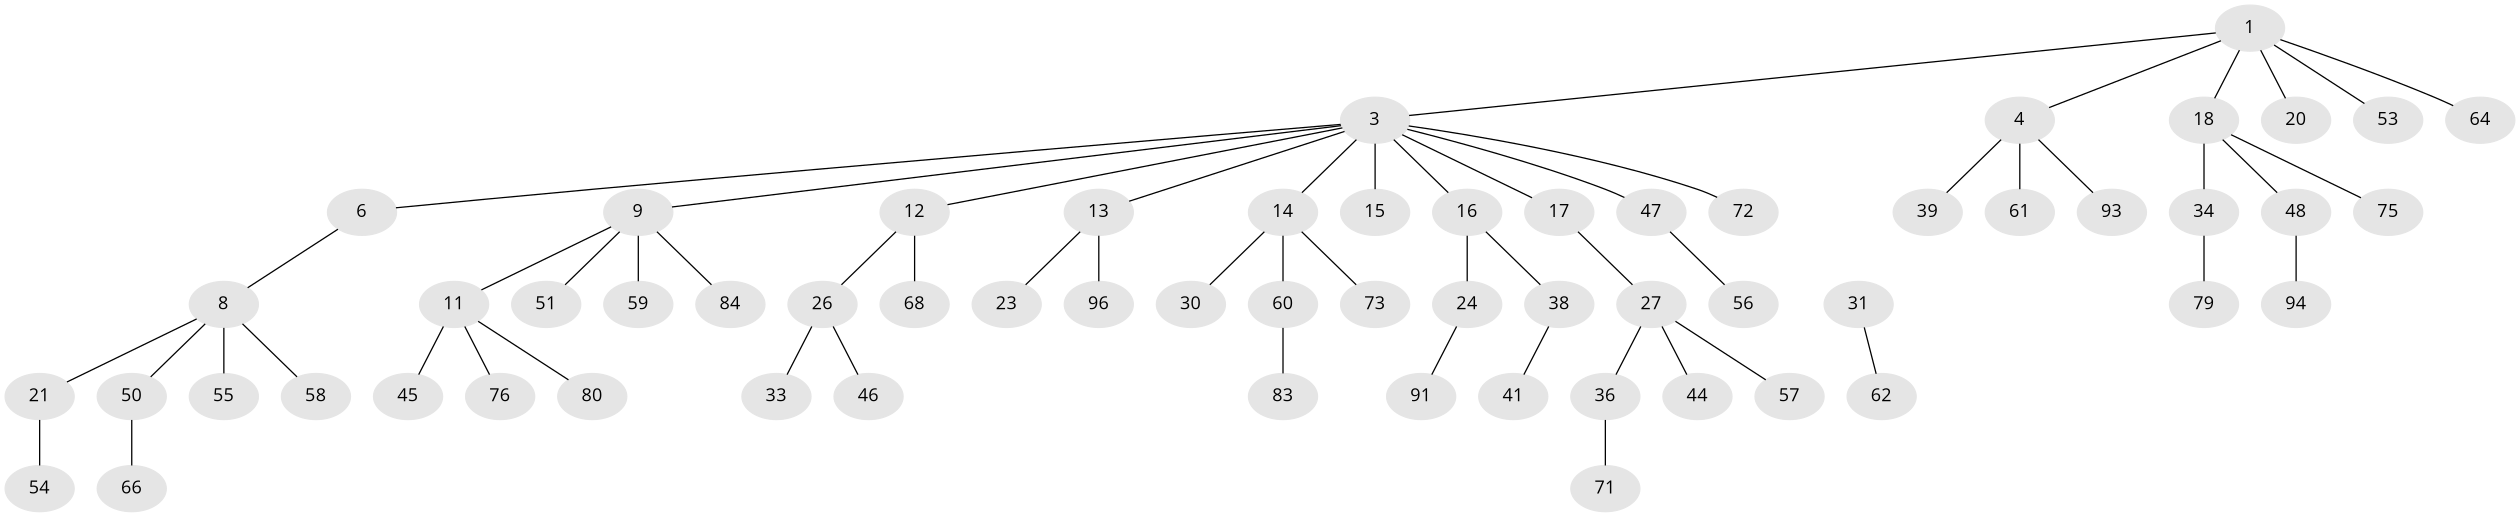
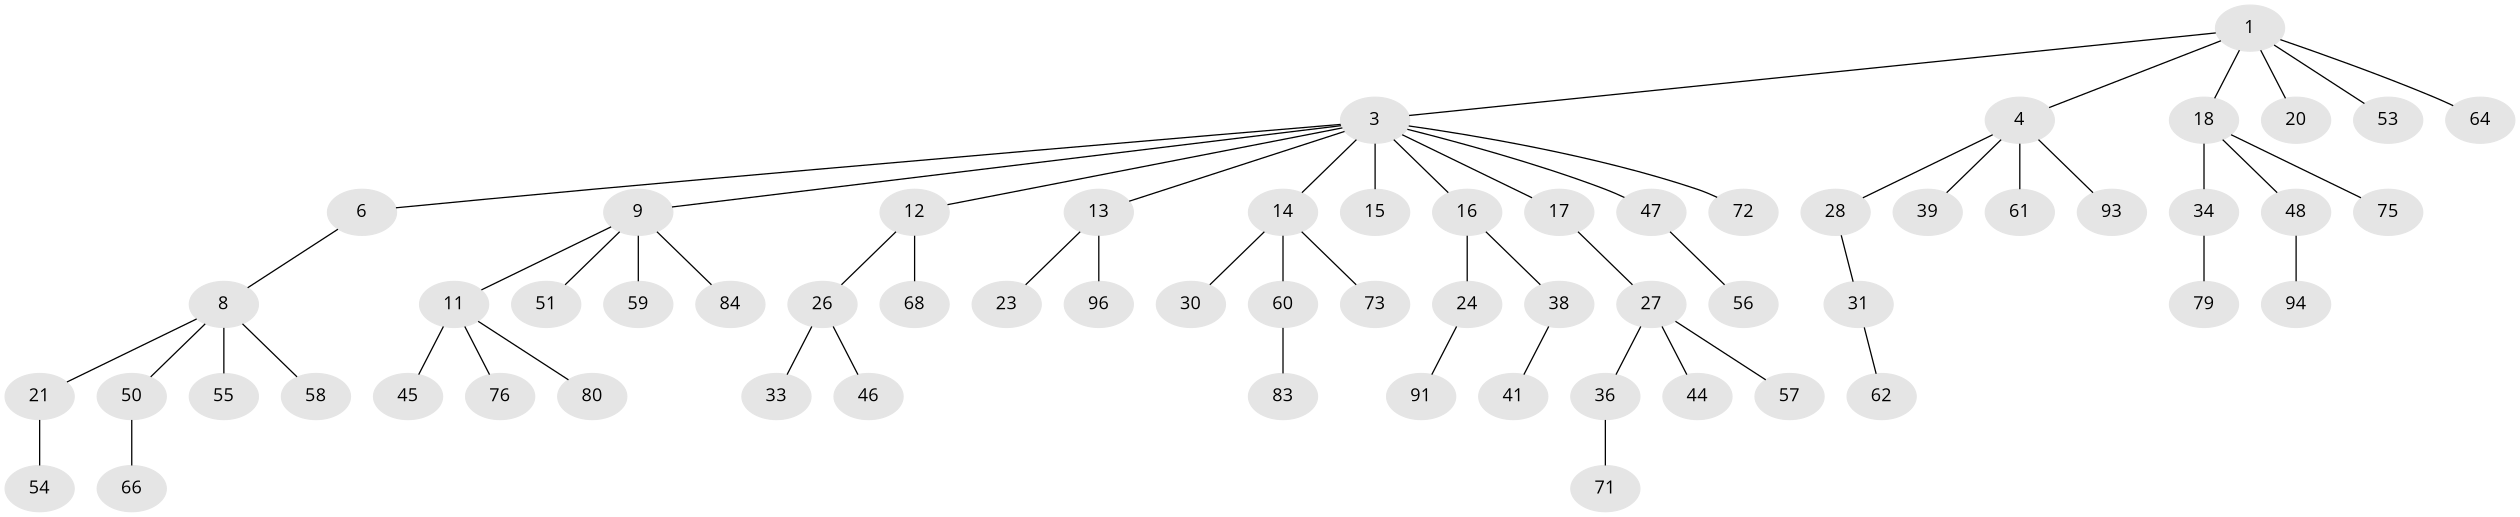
none -> (1836, 212)
